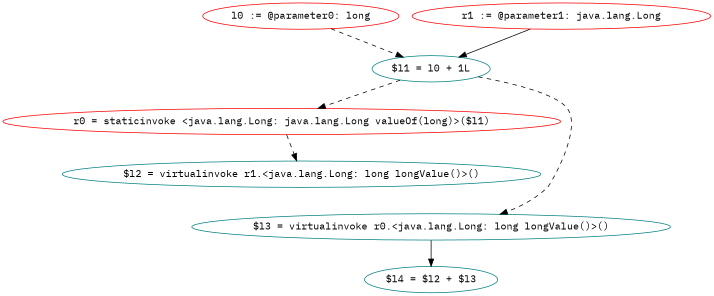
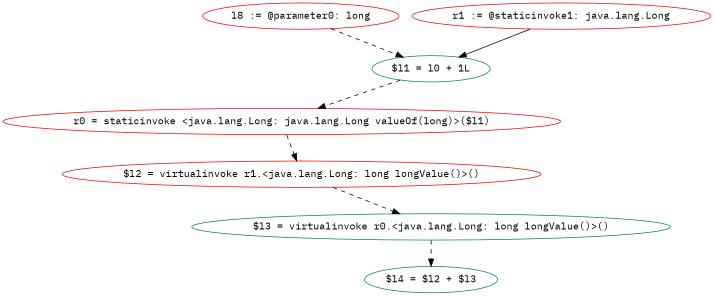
(301, 16) -> (301, 16)
(561, 16) -> (561, 16)
(571, 126) -> (363, 199)
(302, 174) -> (302, 174)
(431, 250) -> (431, 250)
